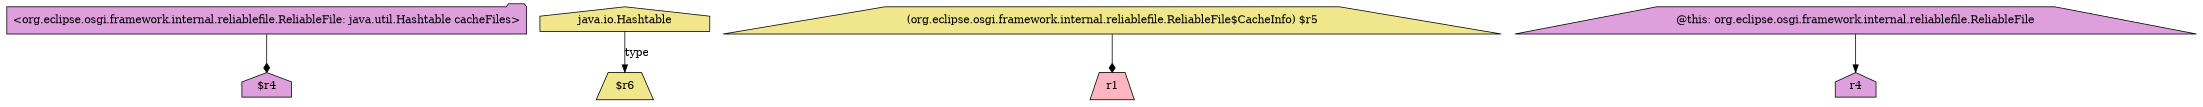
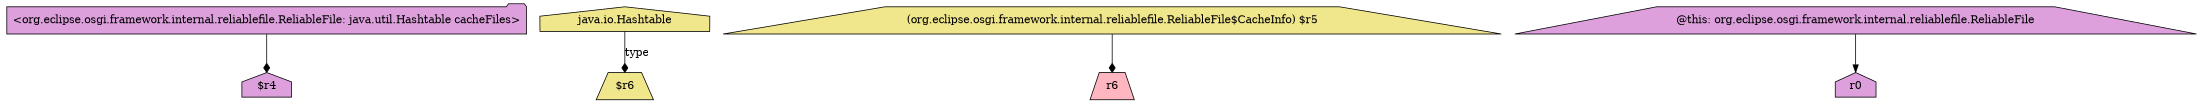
(625, 48) -> (625, 47)
(1112, 86) -> (1112, 86)
(1856, 86) -> (1856, 86)
